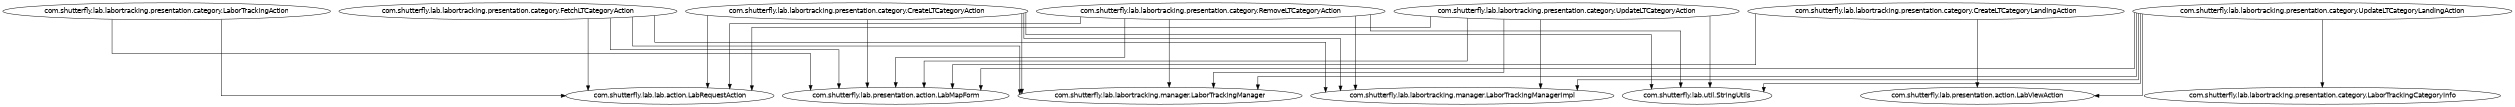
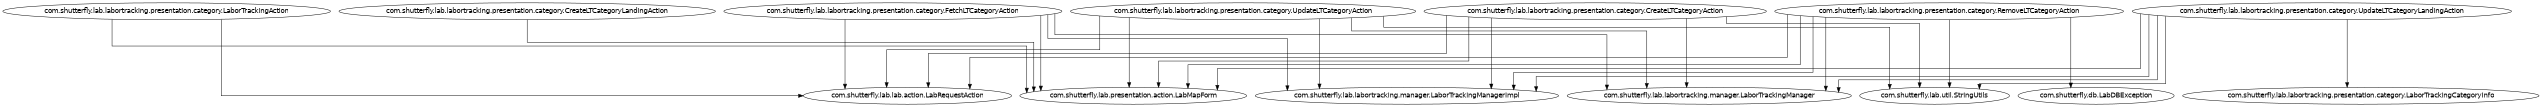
(1977, 96) -> none
none -> (2096, 96)
